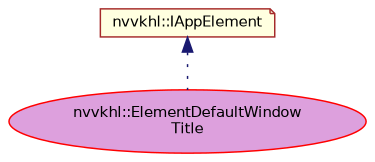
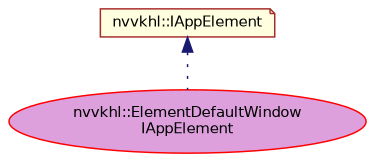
(188, 121) -> (188, 121)
